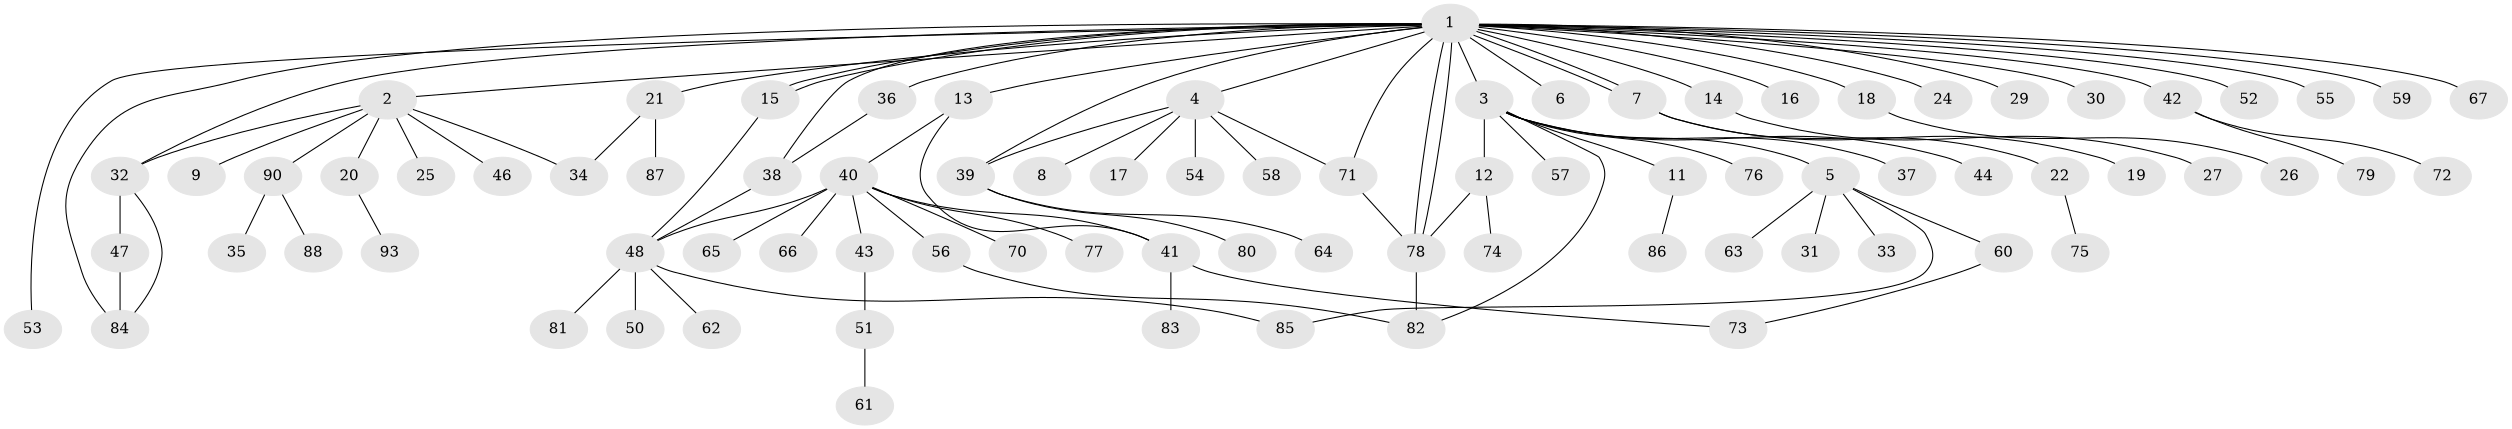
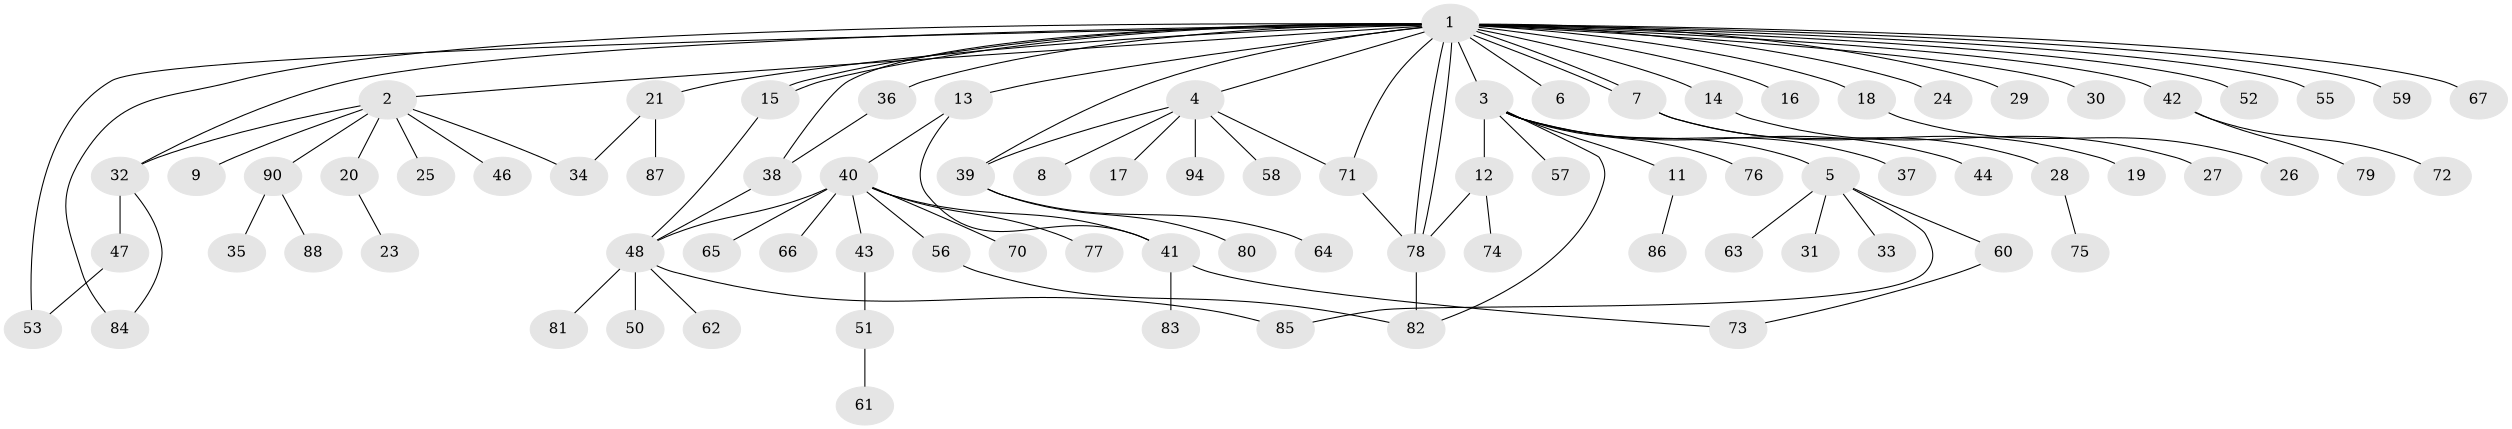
(1195, 176) -> (1195, 176)
(2060, 176) -> (2060, 176)
(390, 253) -> (390, 253)
(120, 291) -> (76, 291)
